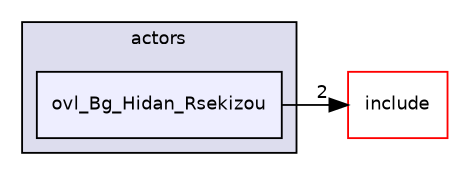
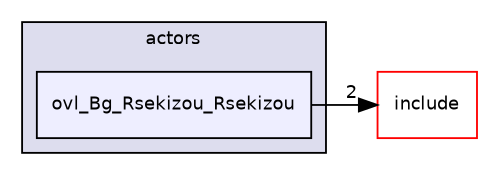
(159, 105) -> (174, 105)
